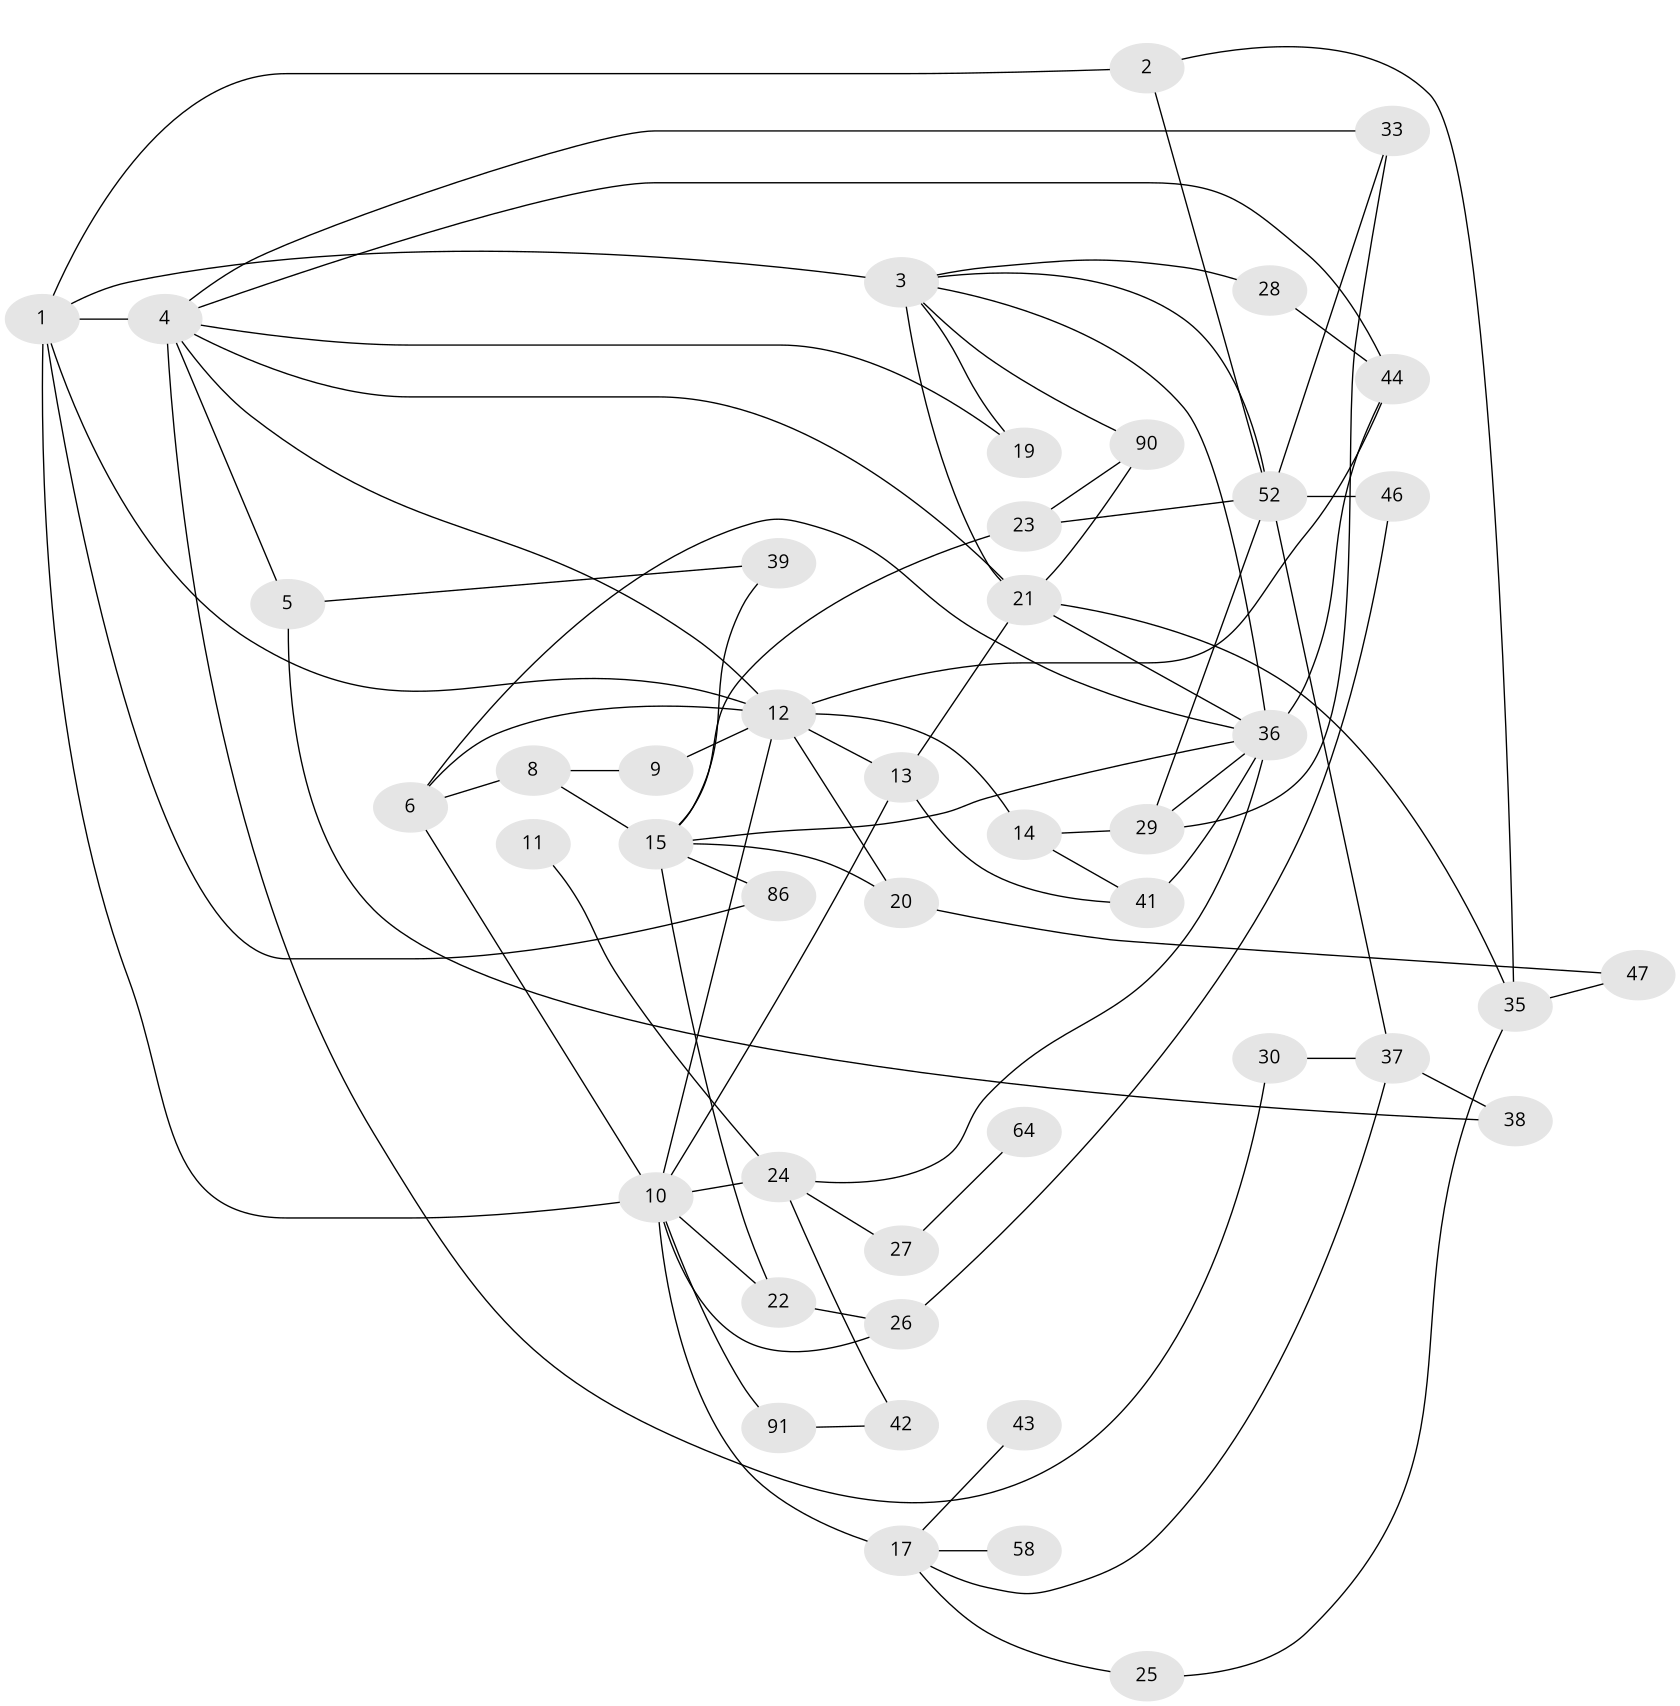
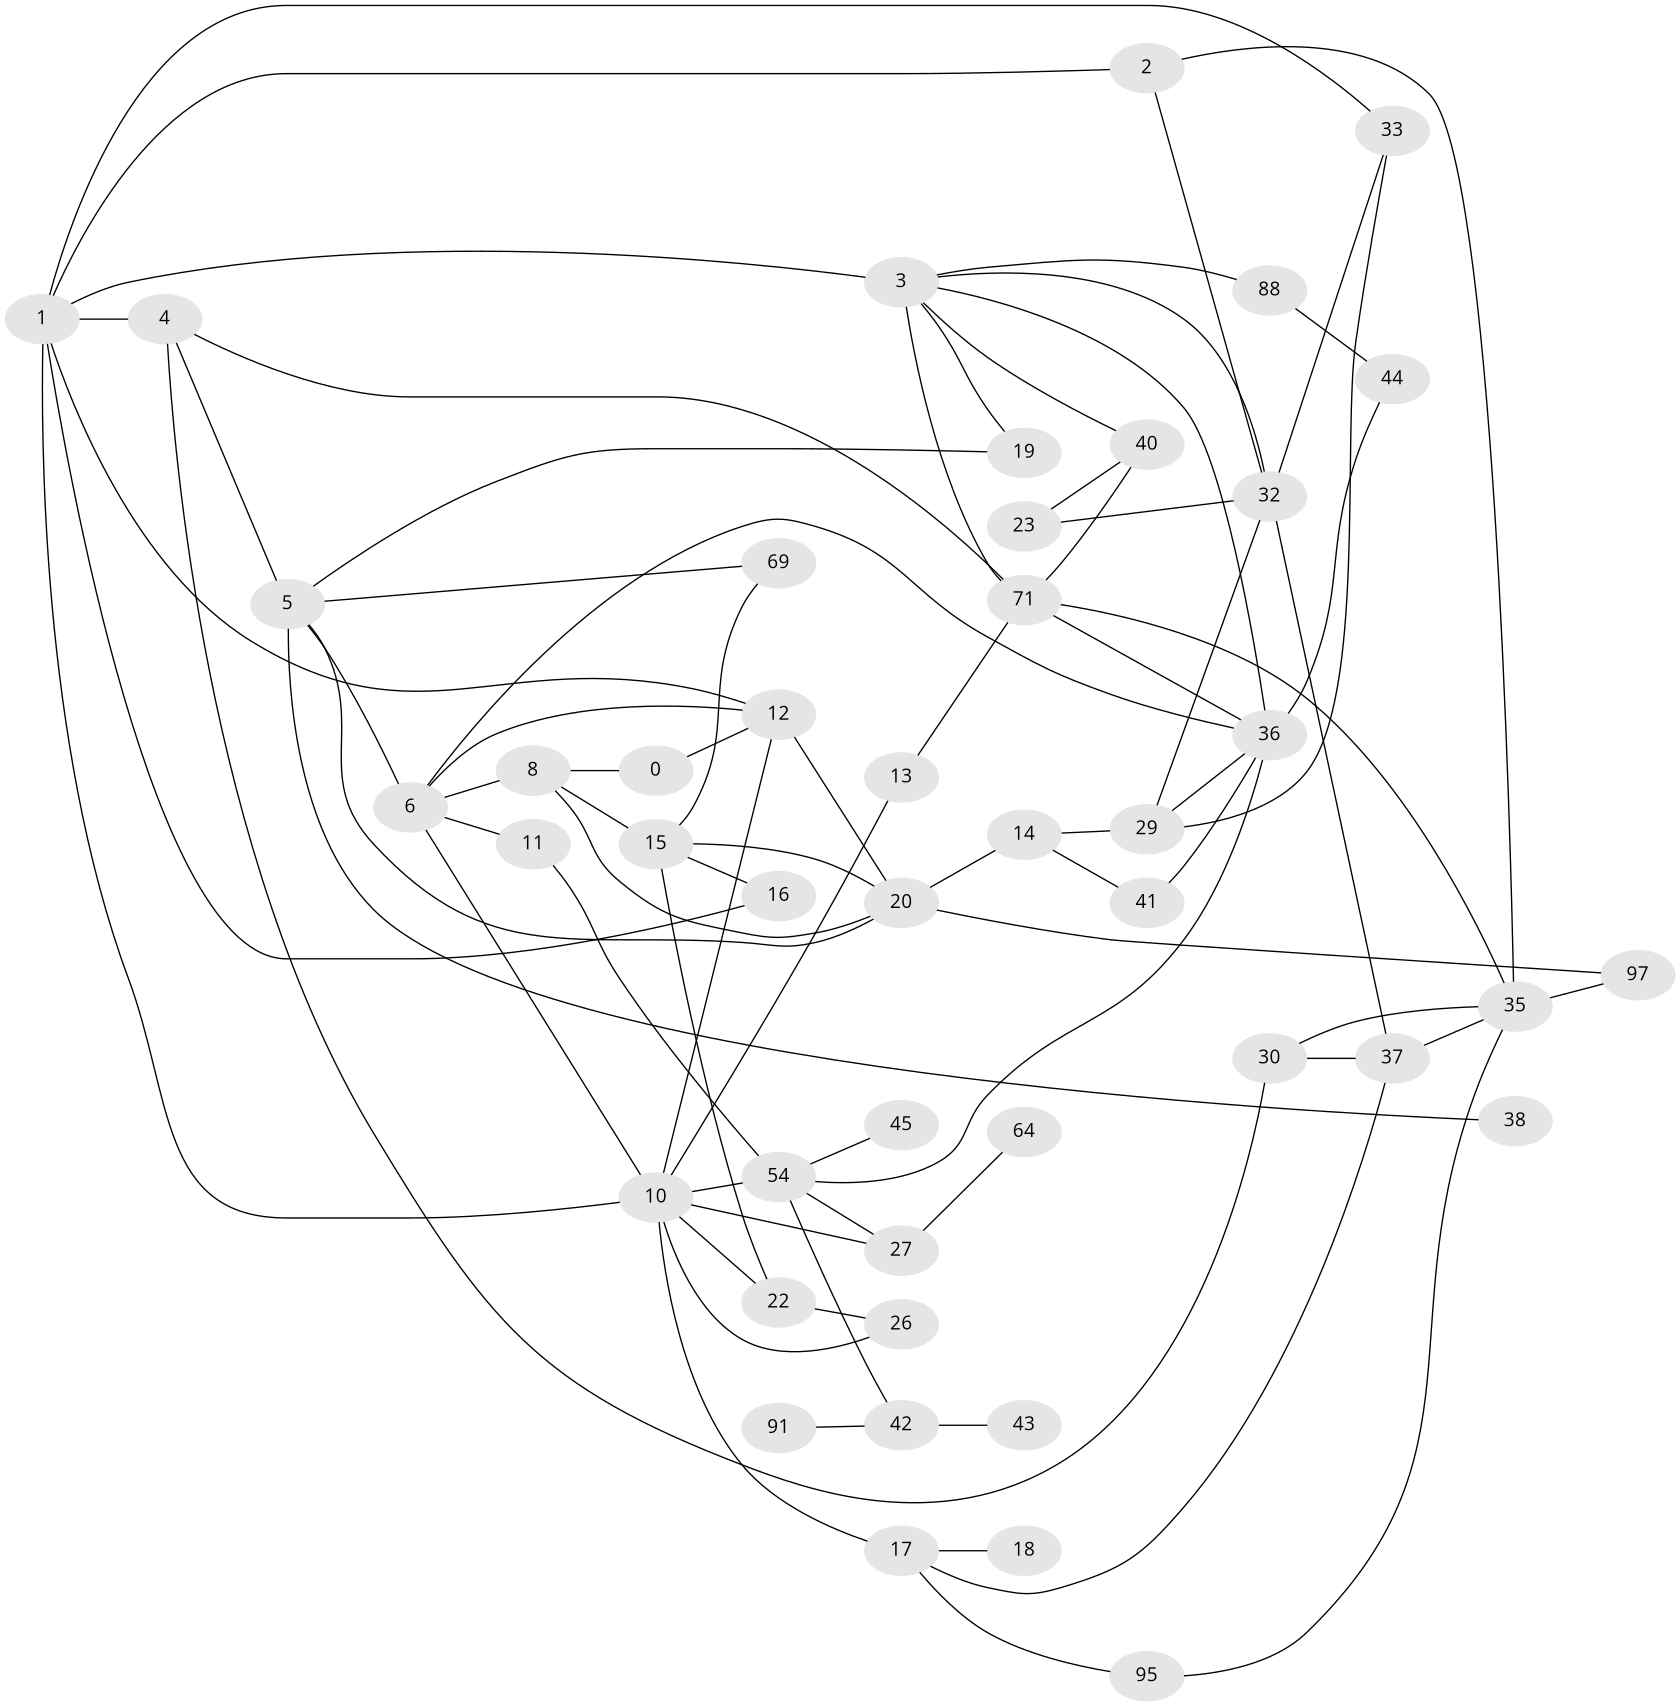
(756, 131) -> (643, 5)
(817, 183) -> none
(1270, 291) -> (1270, 291)
(610, 345) -> (634, 449)
(1147, 445) -> (1147, 445)
(1270, 496) -> (1270, 496)
(1393, 496) -> none
(463, 528) -> none
(779, 563) -> (779, 563)
(1024, 600) -> (1024, 600)
(788, 635) -> none
(1161, 662) -> none
none -> (357, 702)
(922, 733) -> (963, 869)
(840, 746) -> none
(656, 771) -> (656, 771)
(966, 805) -> none
none -> (472, 826)
(999, 877) -> none
(779, 896) -> (779, 896)
none -> (704, 925)
none -> (514, 931)
(1638, 975) -> (1638, 975)
none -> (1391, 1014)
(1454, 1090) -> (1454, 1032)
none -> (902, 1125)
(779, 1177) -> (779, 1177)
(711, 1327) -> (779, 1224)
(963, 1488) -> (963, 1425)
(1024, 1551) -> (1024, 1551)
(1147, 1676) -> (1147, 1676)
